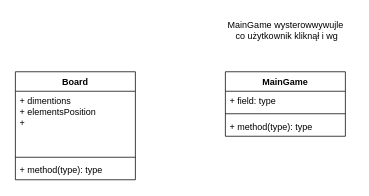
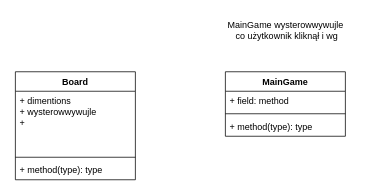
(257, 102) -> (262, 102)
(61, 113) -> (60, 113)
